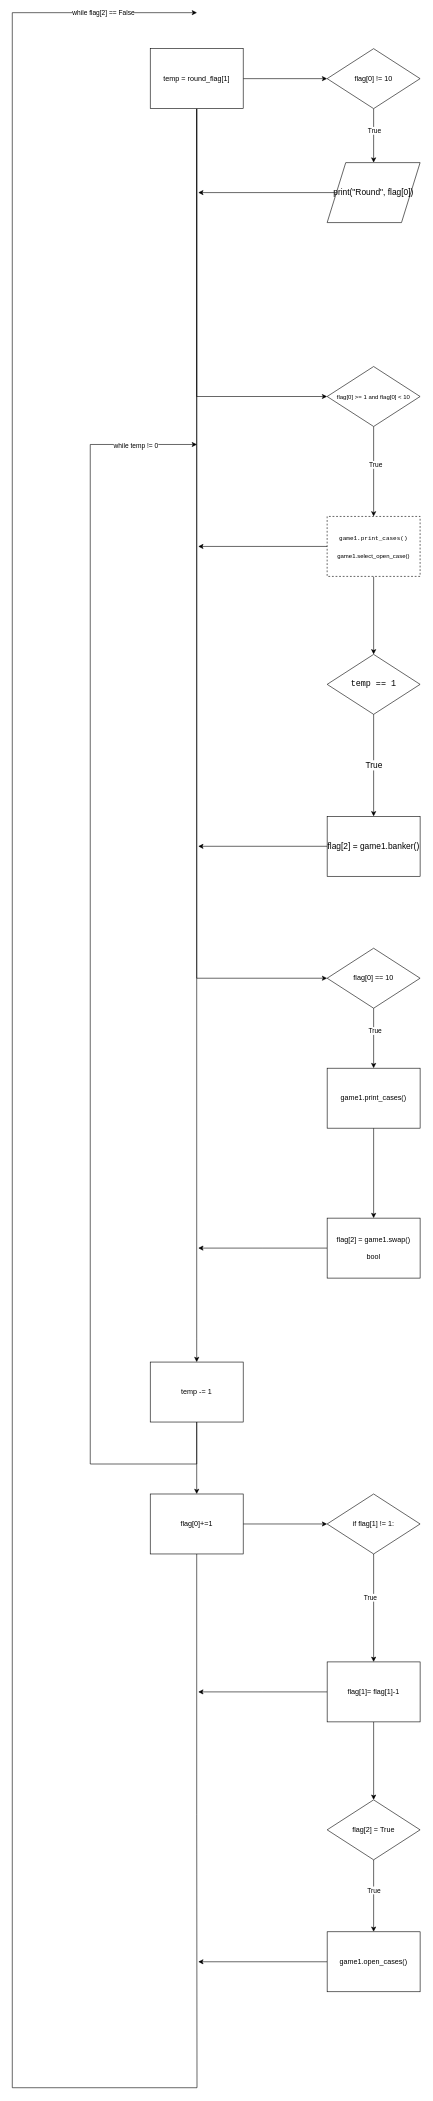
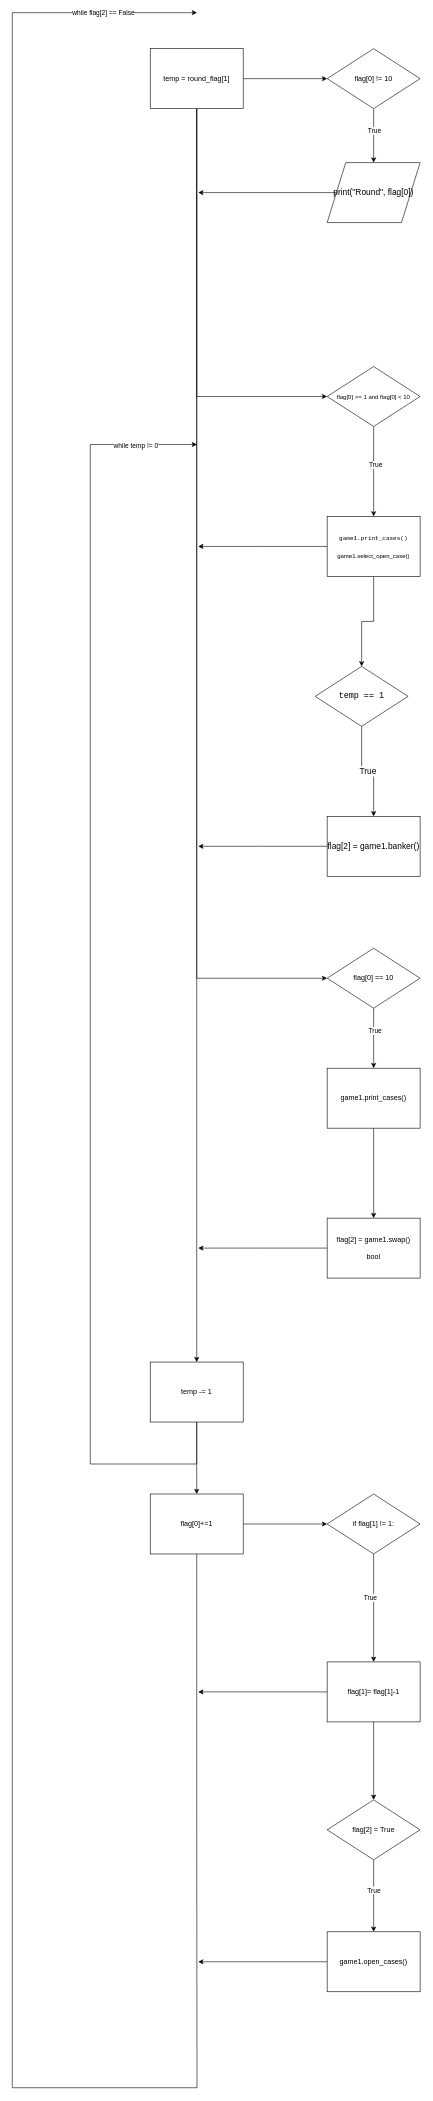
(374, 546) -> (374, 546)
(374, 684) -> (362, 696)
